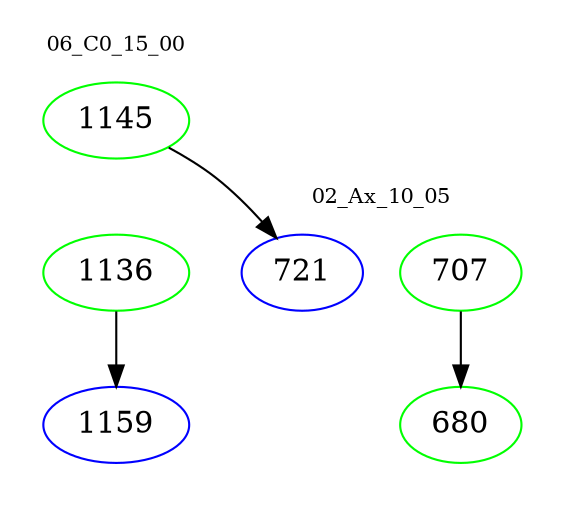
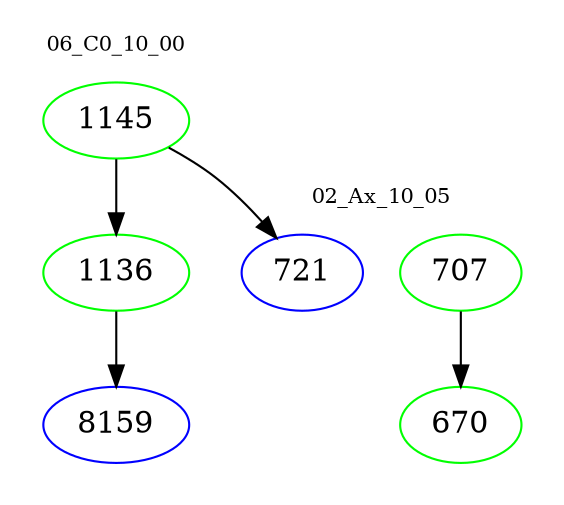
(116, 45) -> (116, 45)
none -> (116, 186)
(116, 425) -> (116, 425)
(461, 425) -> (461, 425)
